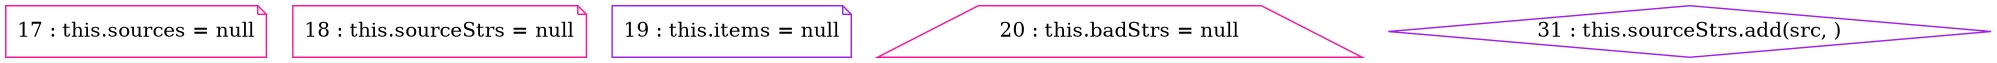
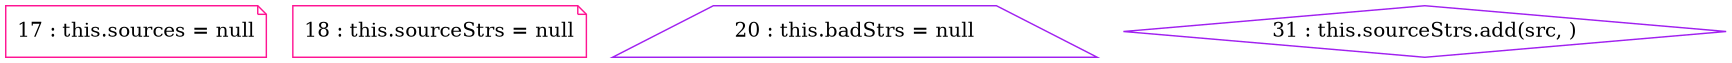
(732, 32) -> none
(1120, 32) -> (855, 32)
